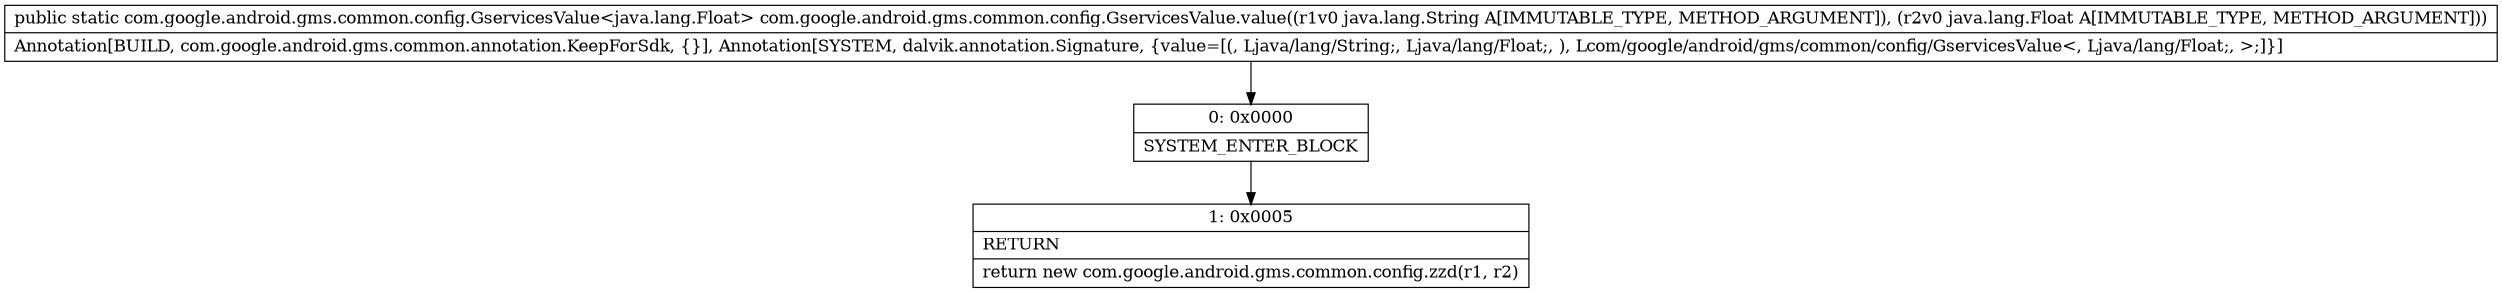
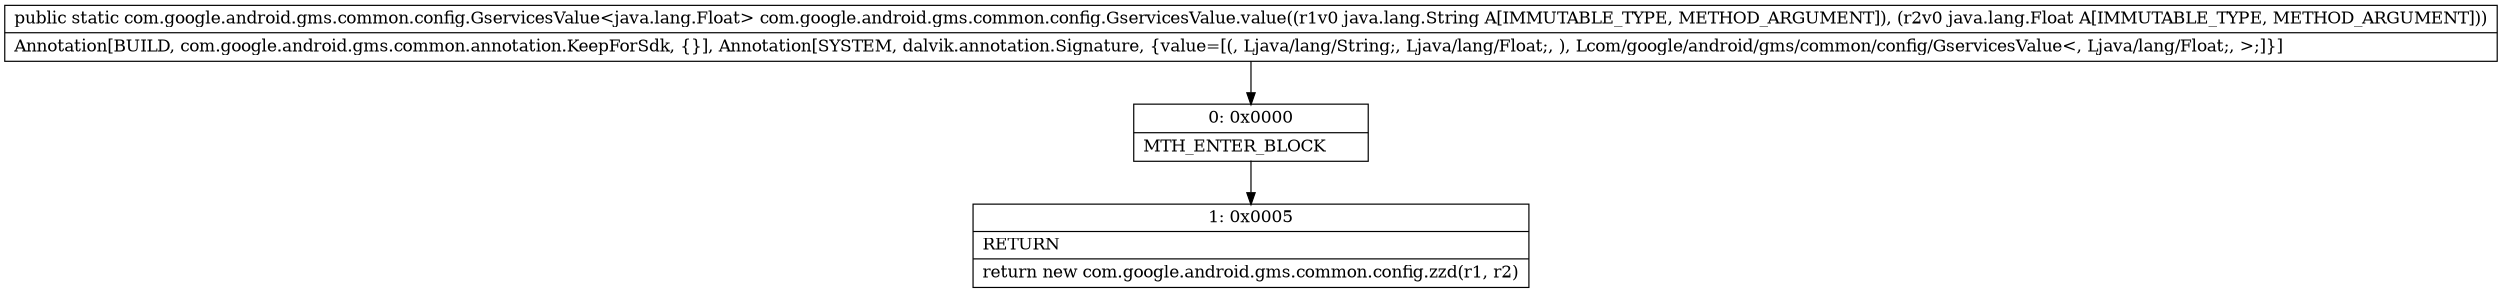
(1251, 146) -> (1235, 146)
